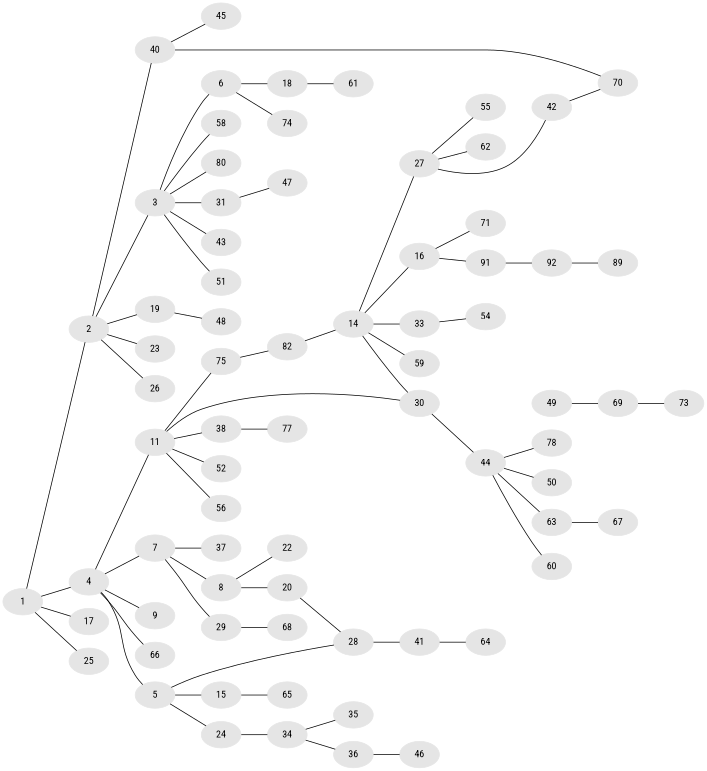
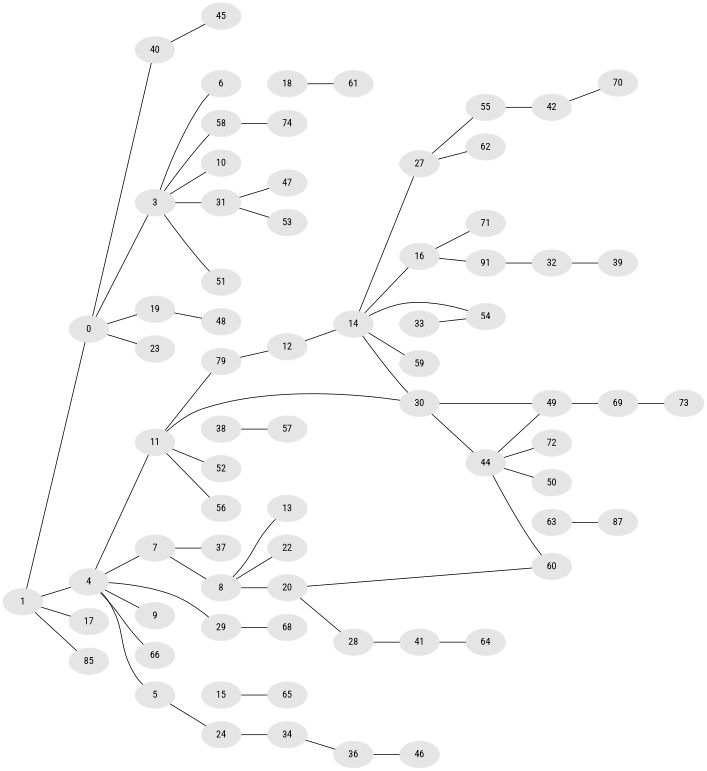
(390, 50) -> none
(254, 84) -> none
(254, 104) -> (254, 123)
(221, 163) -> (221, 163)
(503, 168) -> (519, 107)
none -> (287, 223)
(221, 242) -> none
(552, 263) -> (552, 263)
(618, 263) -> (618, 263)
(387, 324) -> (418, 302)
(89, 329) -> (89, 329)
(287, 347) -> (287, 347)
(221, 361) -> (221, 361)
(155, 389) -> none
none -> (486, 403)
(287, 429) -> (287, 429)
(188, 436) -> none
(552, 443) -> (552, 443)
(519, 493) -> (519, 433)
none -> (287, 508)
(618, 522) -> (618, 522)
none -> (420, 577)
(187, 588) -> (162, 591)
(89, 661) -> (89, 661)
(251, 661) -> none
(188, 695) -> none
(353, 715) -> none
